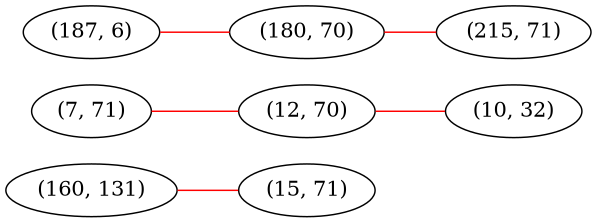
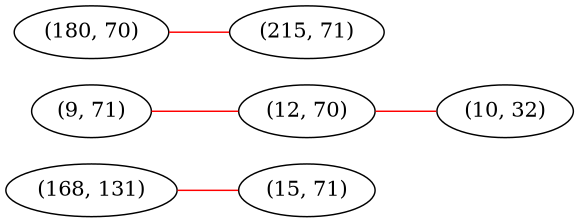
(91, 32) -> none
(91, 111) -> (91, 111)
(91, 190) -> (91, 190)
